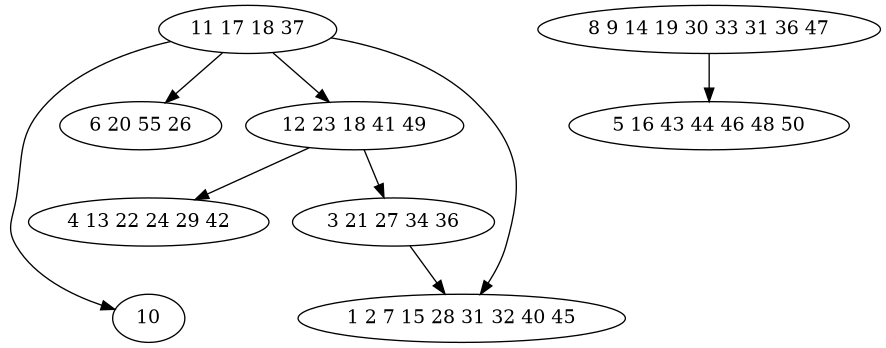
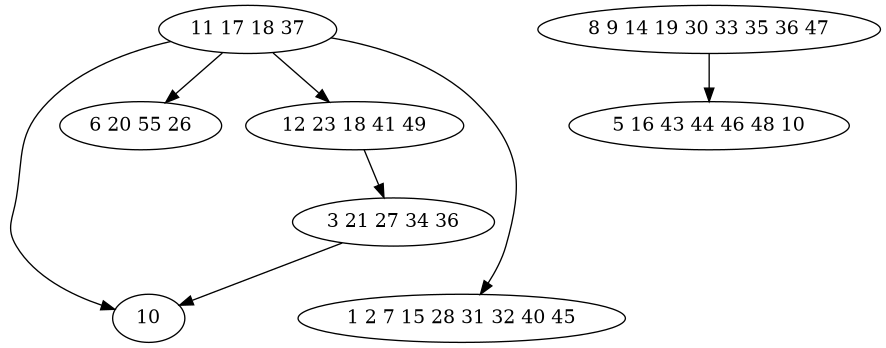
(709, 29) -> (709, 29)
(709, 126) -> (709, 126)
(149, 222) -> none
(424, 265) -> (267, 272)
